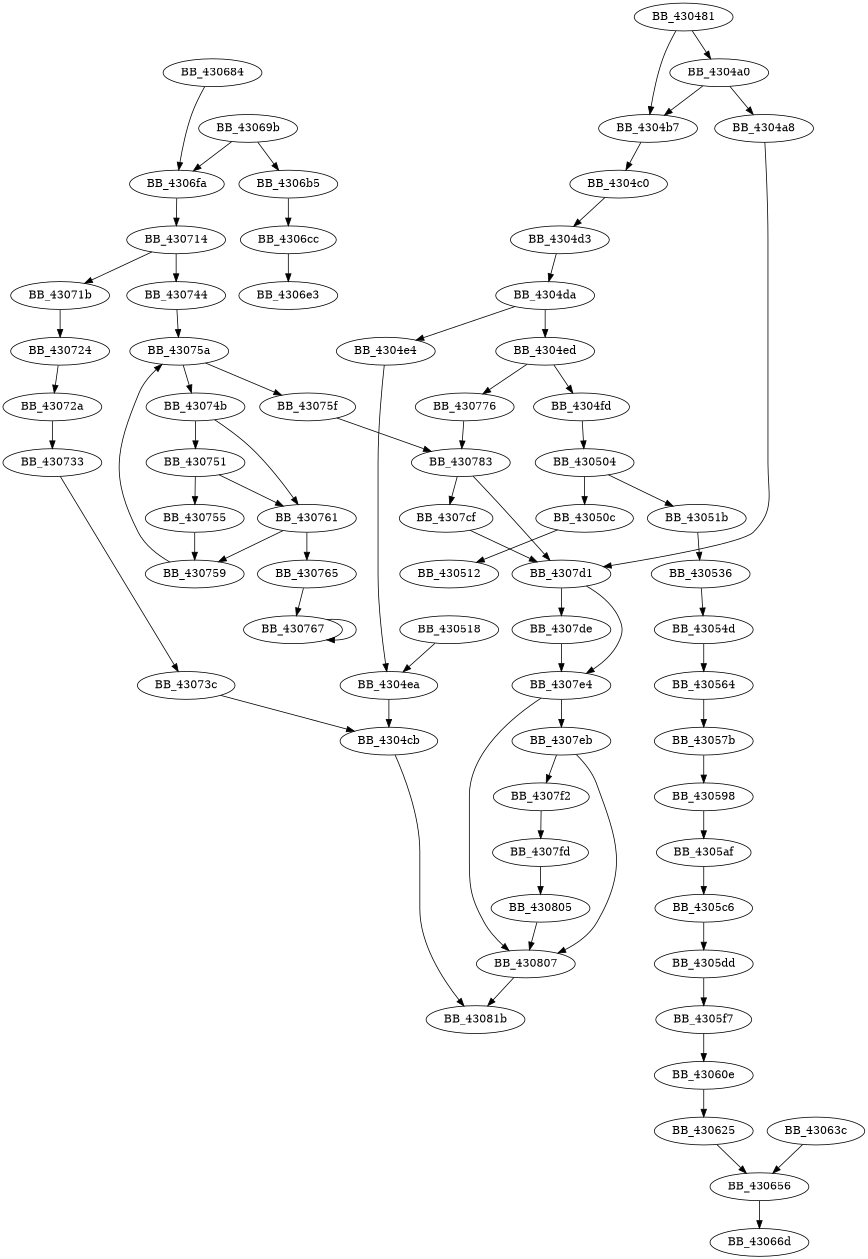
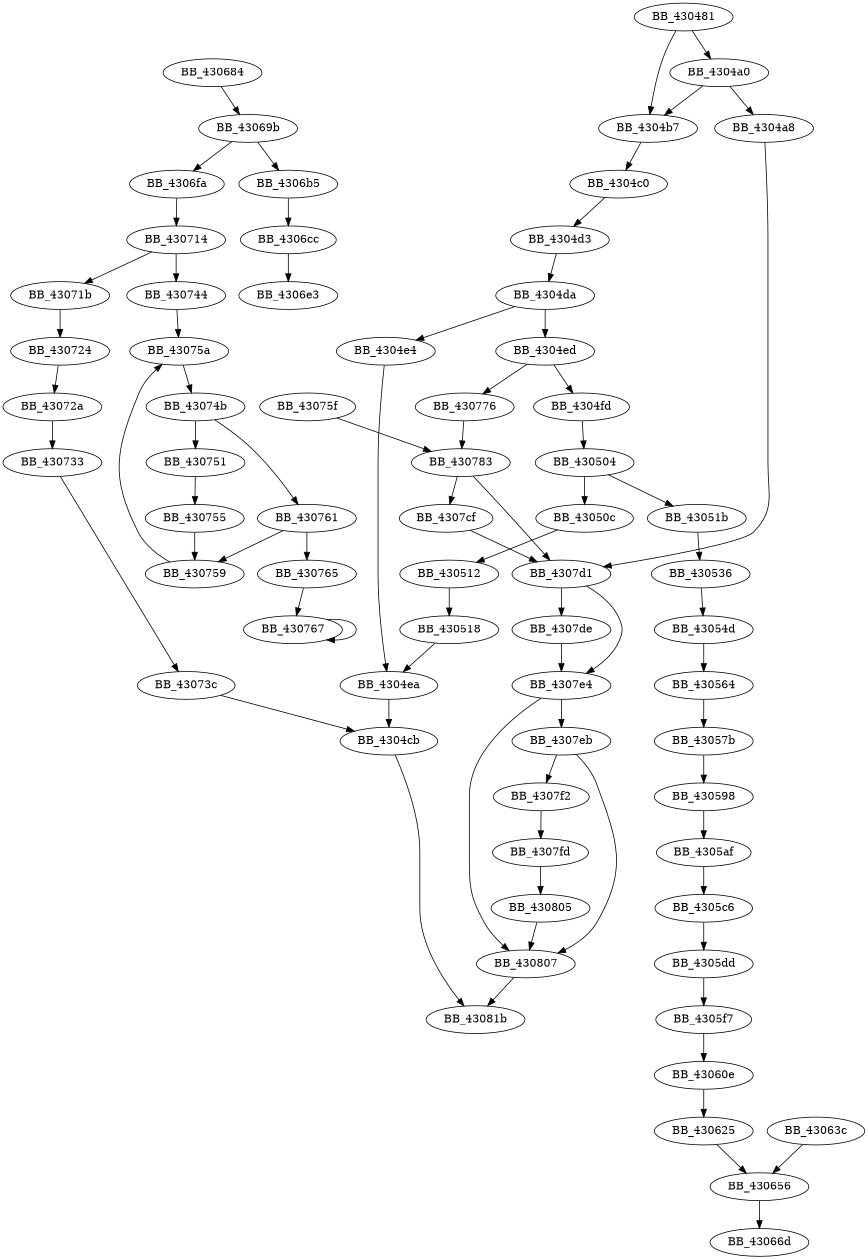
(189, 123) -> (228, 97)
(240, 378) -> none
(248, 489) -> none
none -> (449, 598)
